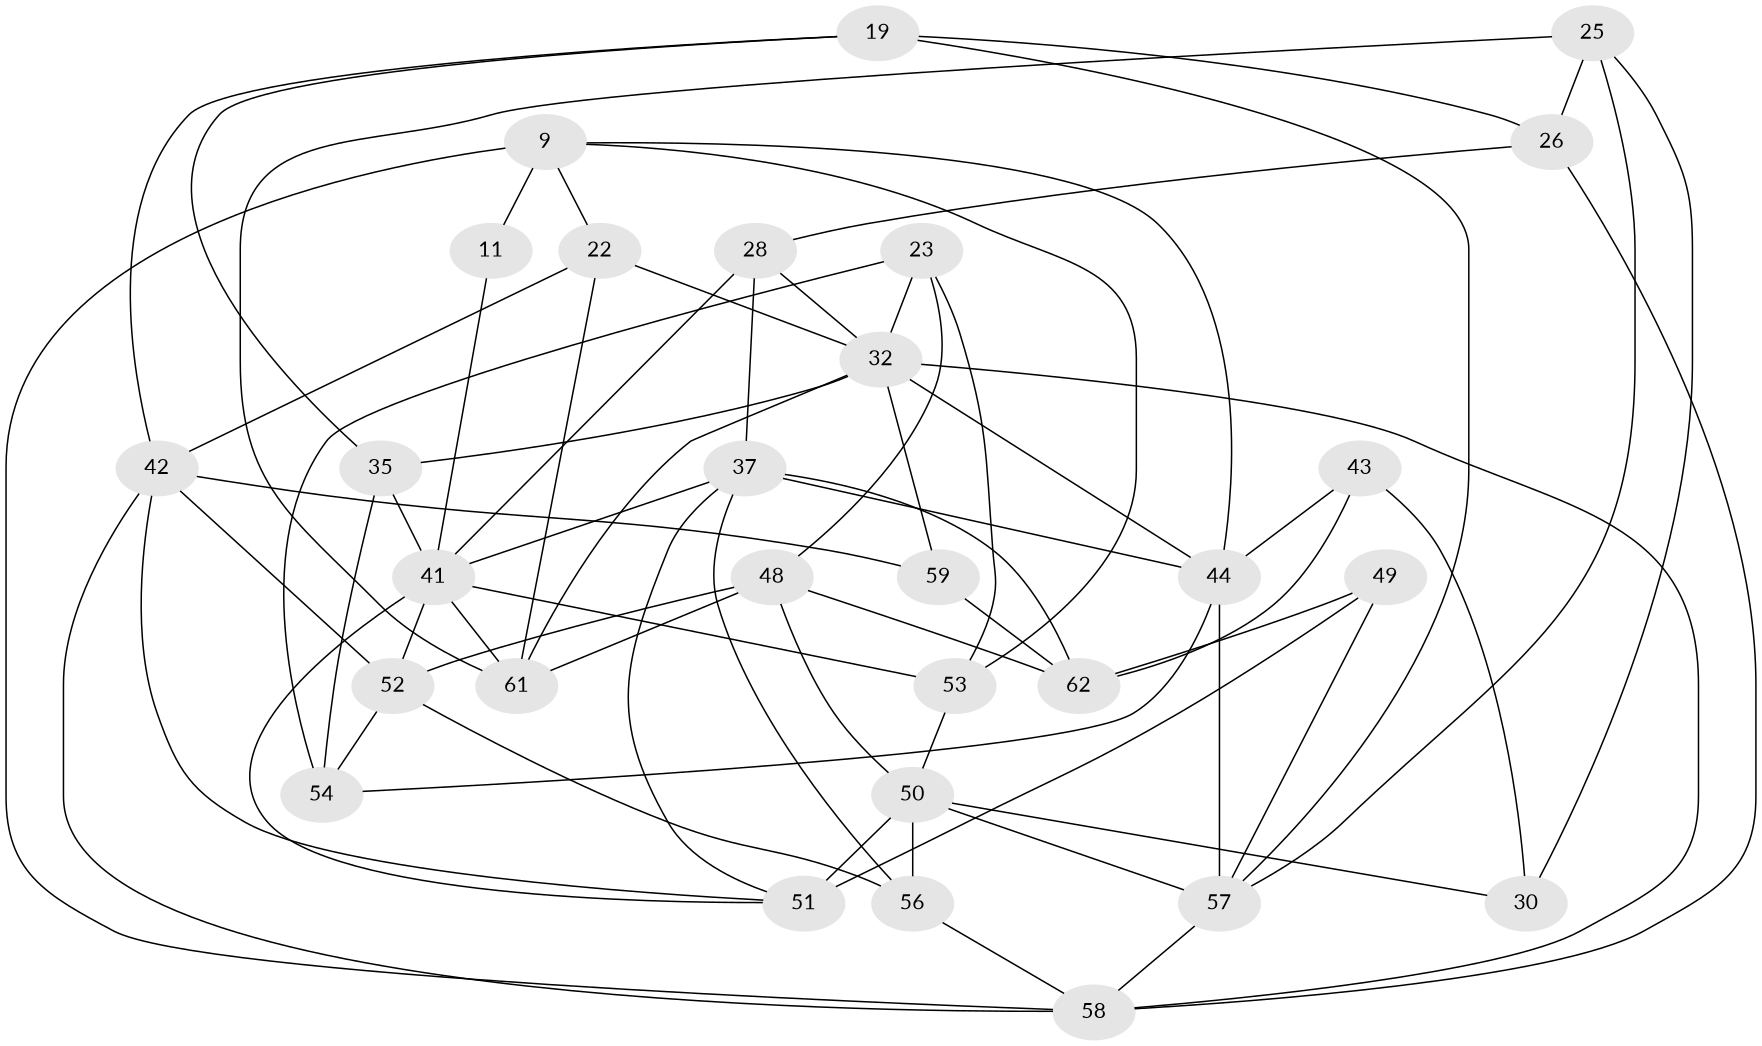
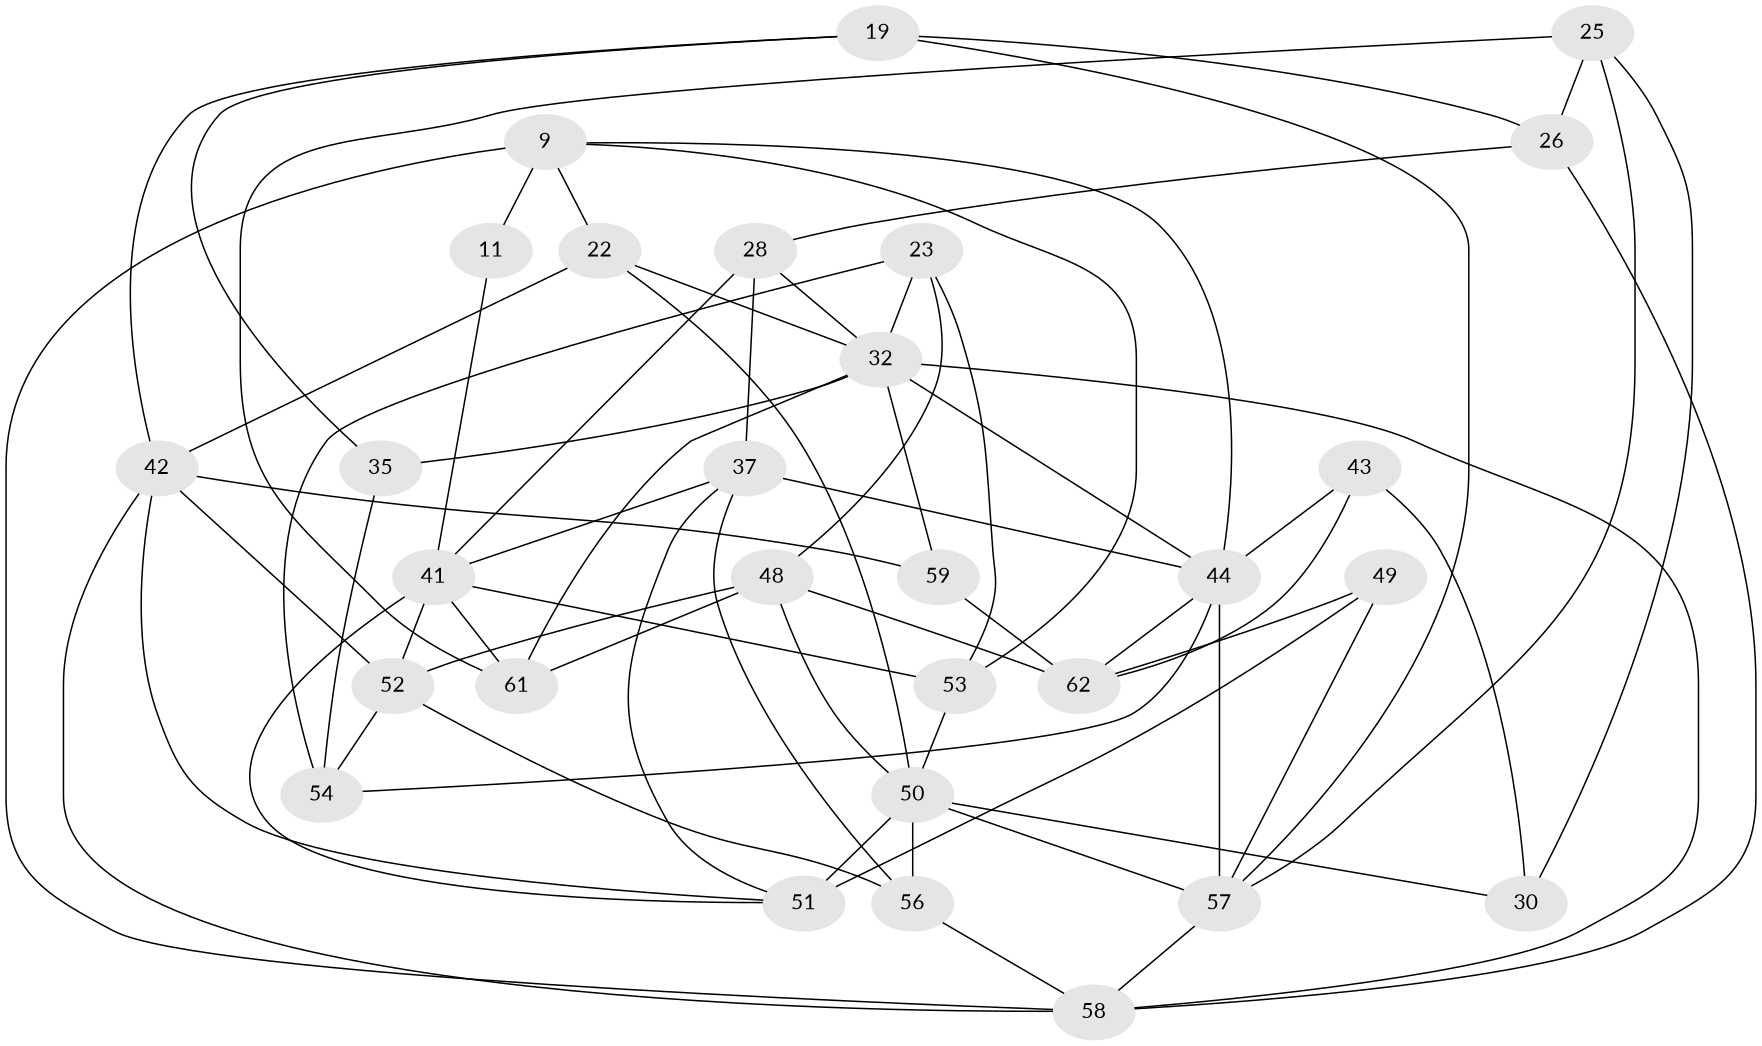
(558, 469) -> (817, 473)
(407, 523) -> none
(955, 526) -> (1149, 632)
